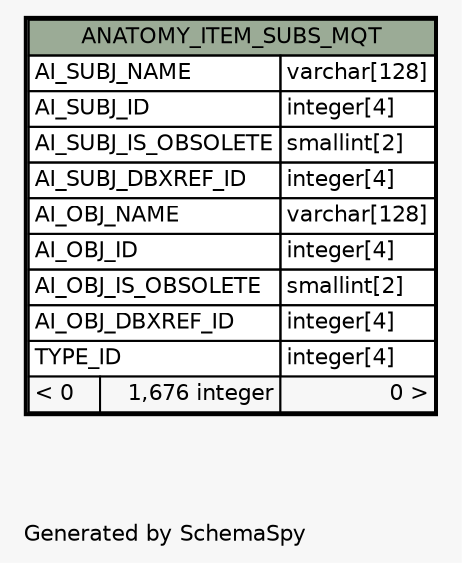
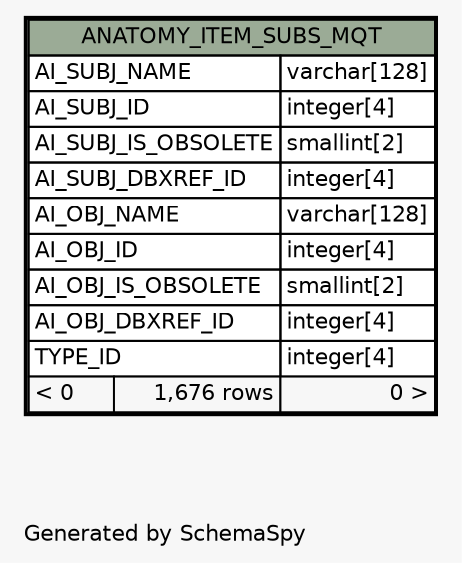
(201, 393) -> (214, 393)
